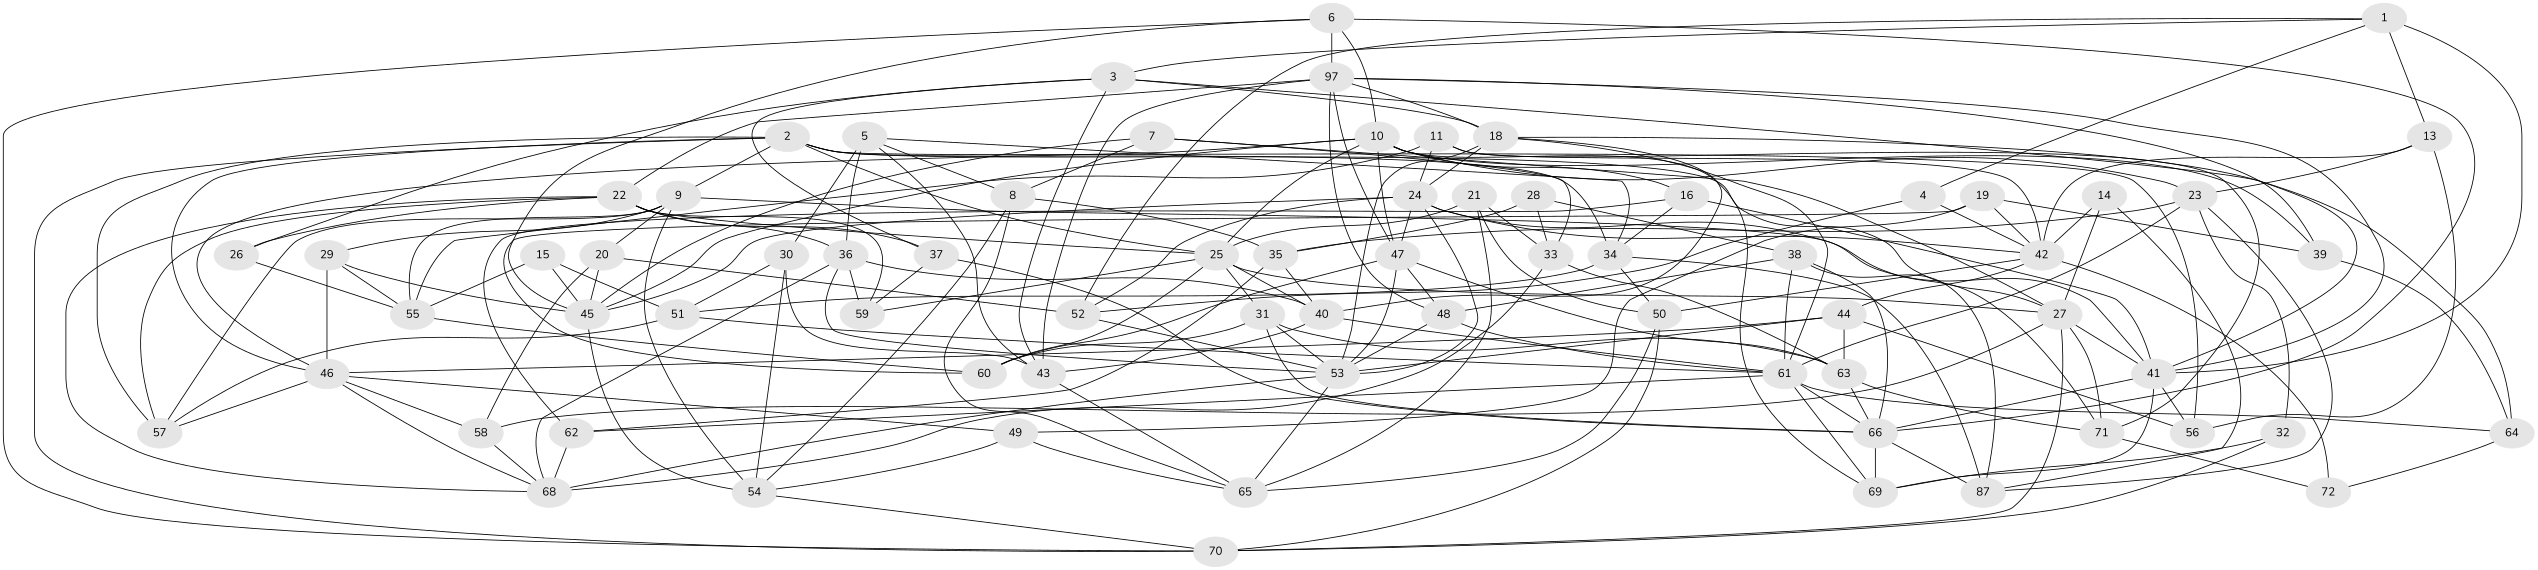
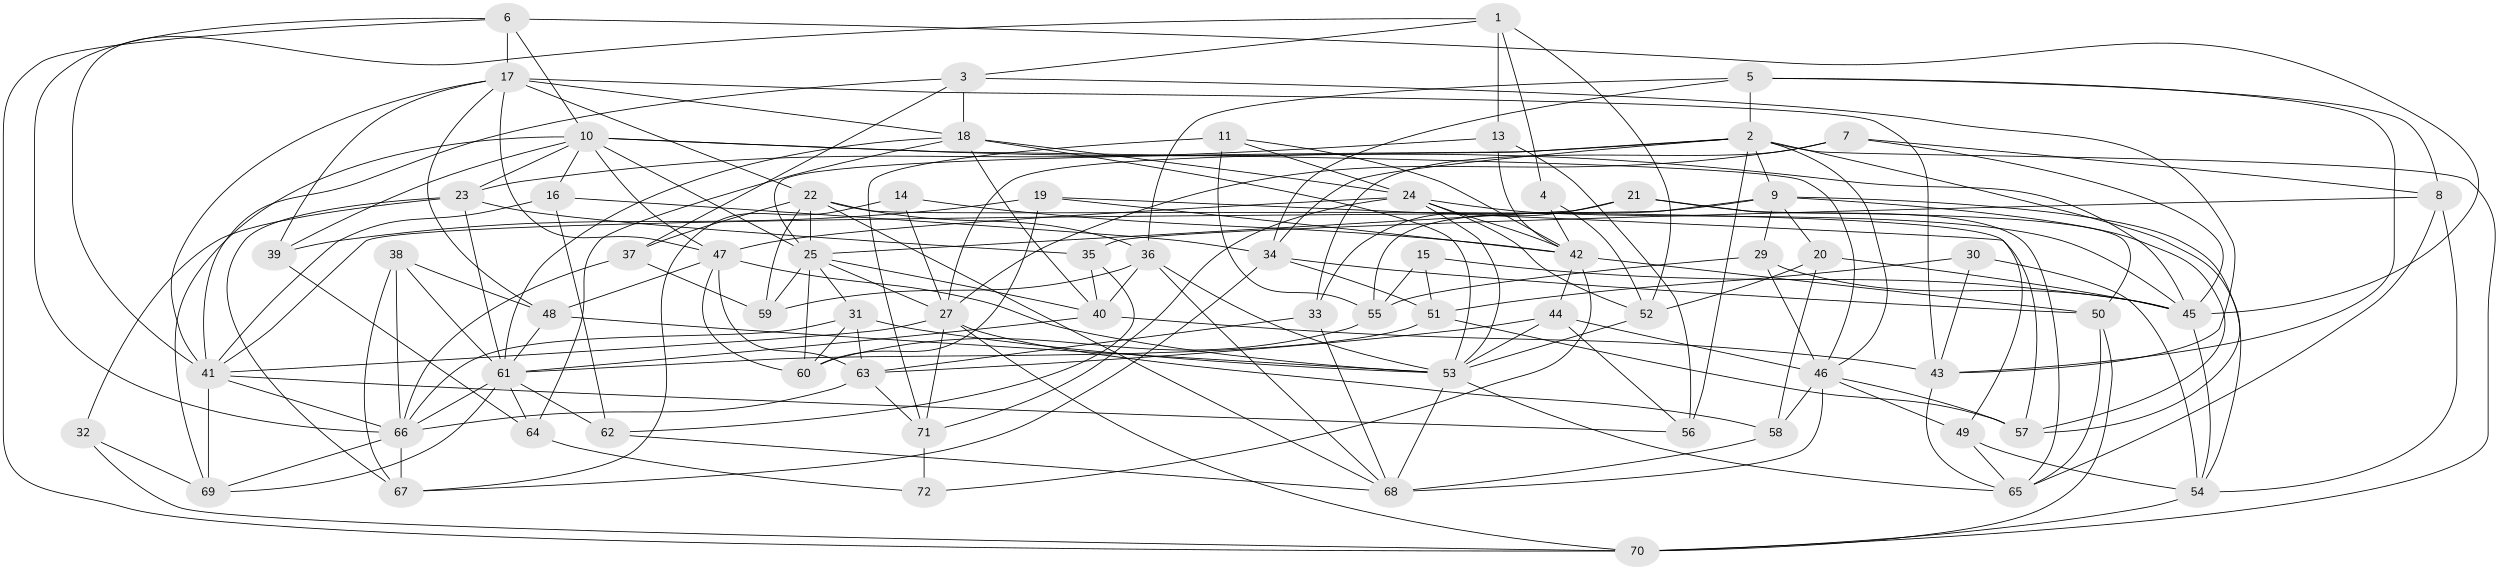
(1332, 77) -> (507, 77)
(833, 185) -> (1750, 114)
(1534, 196) -> none
(236, 255) -> none
(1983, 493) -> (401, 493)
